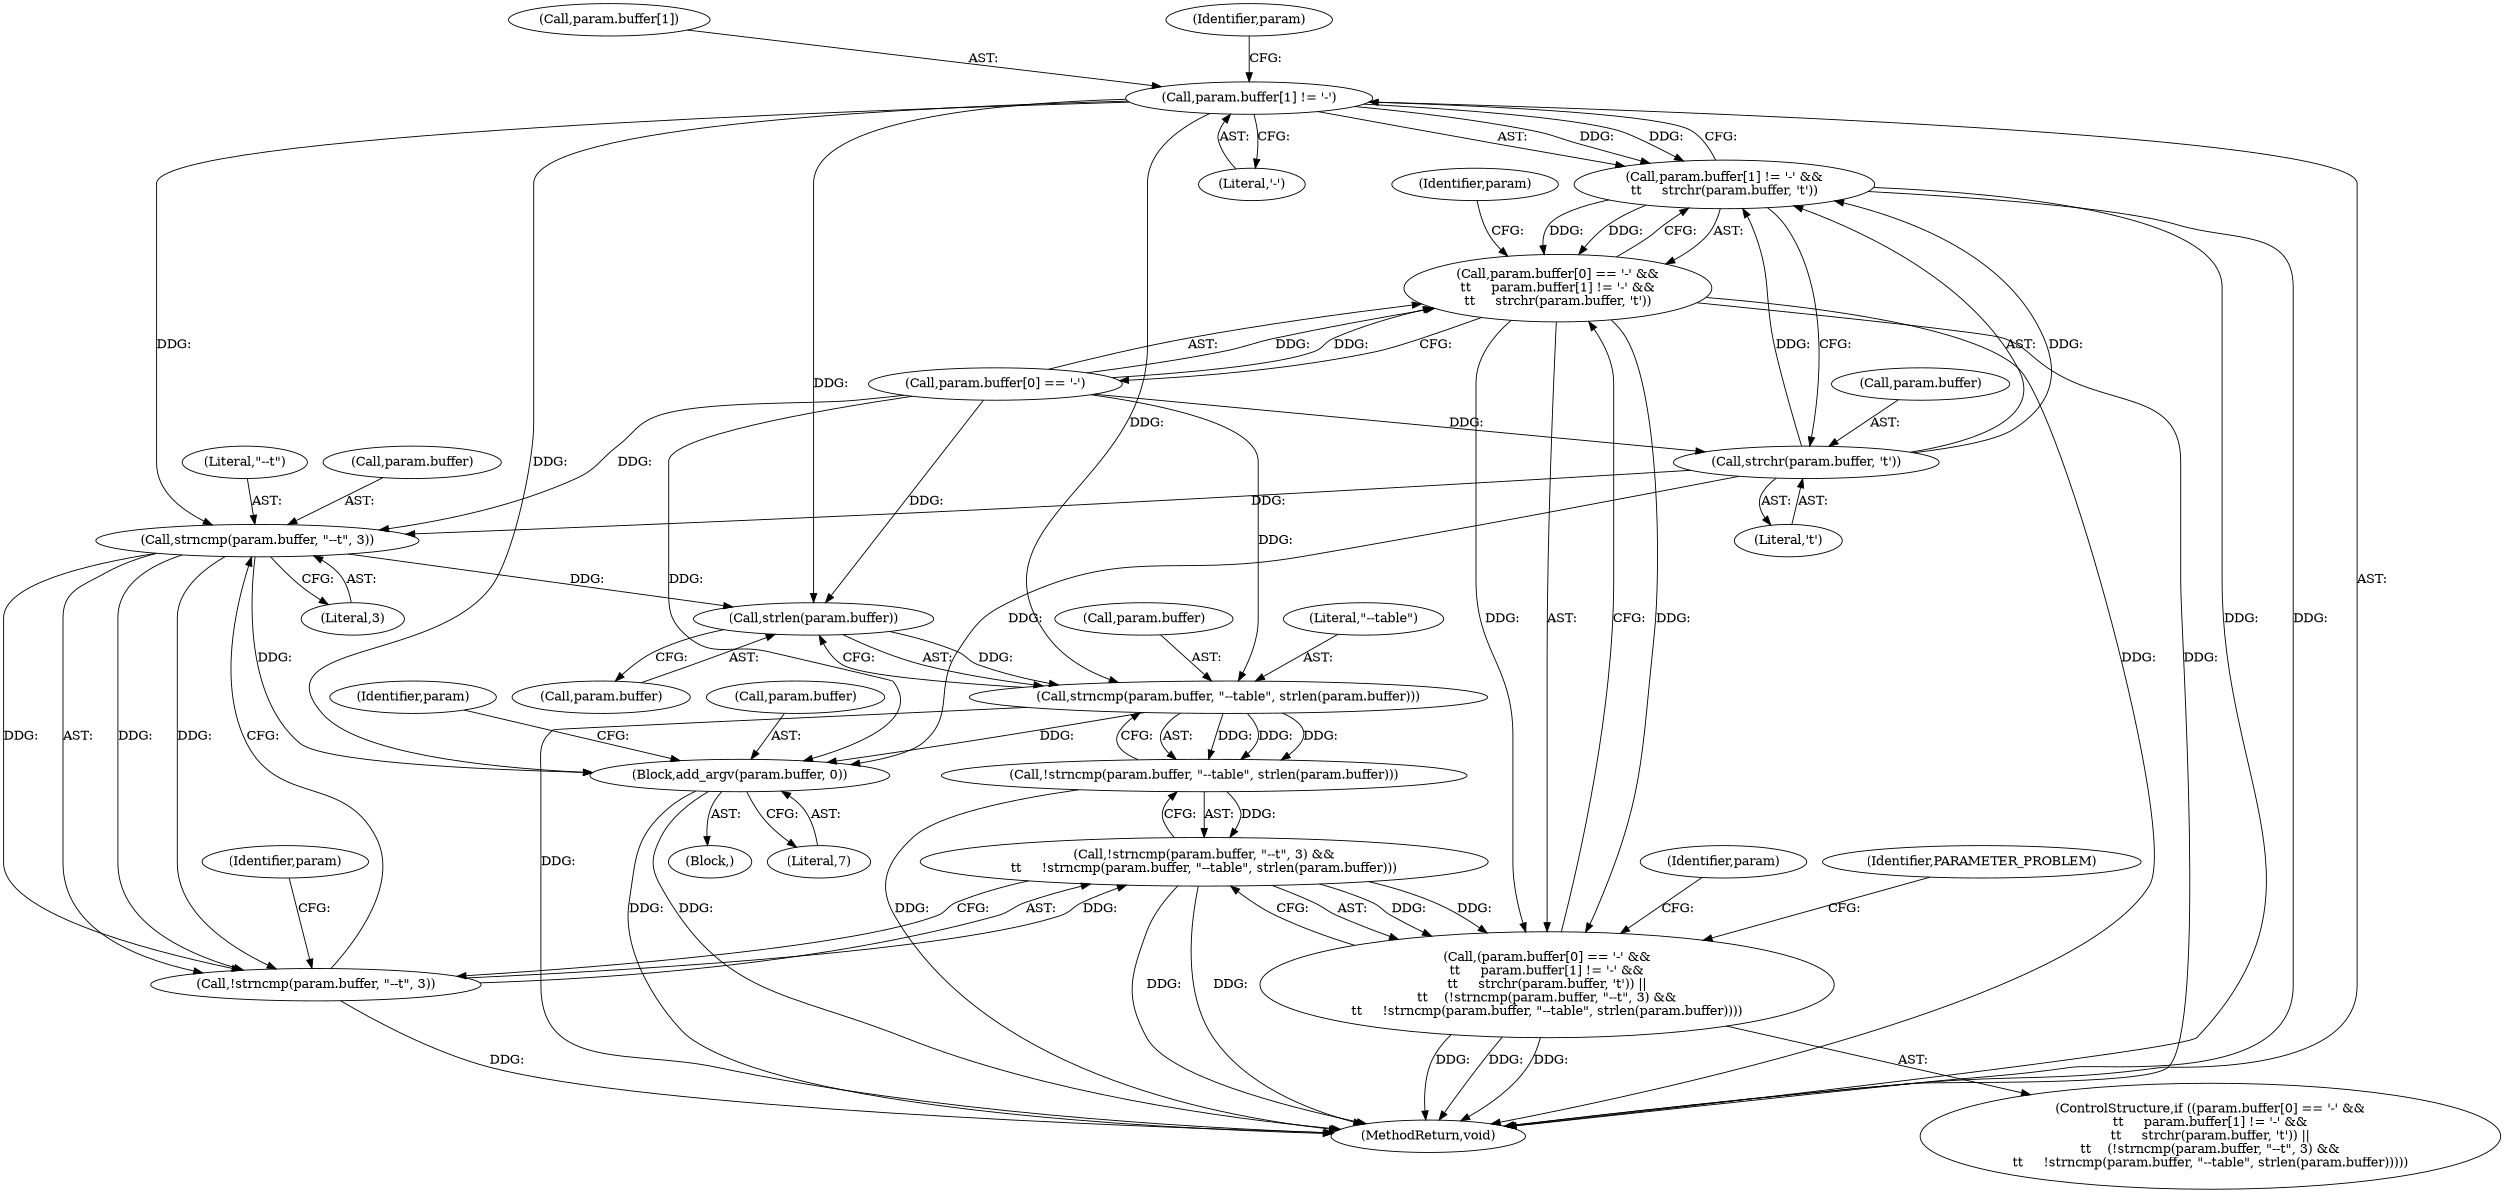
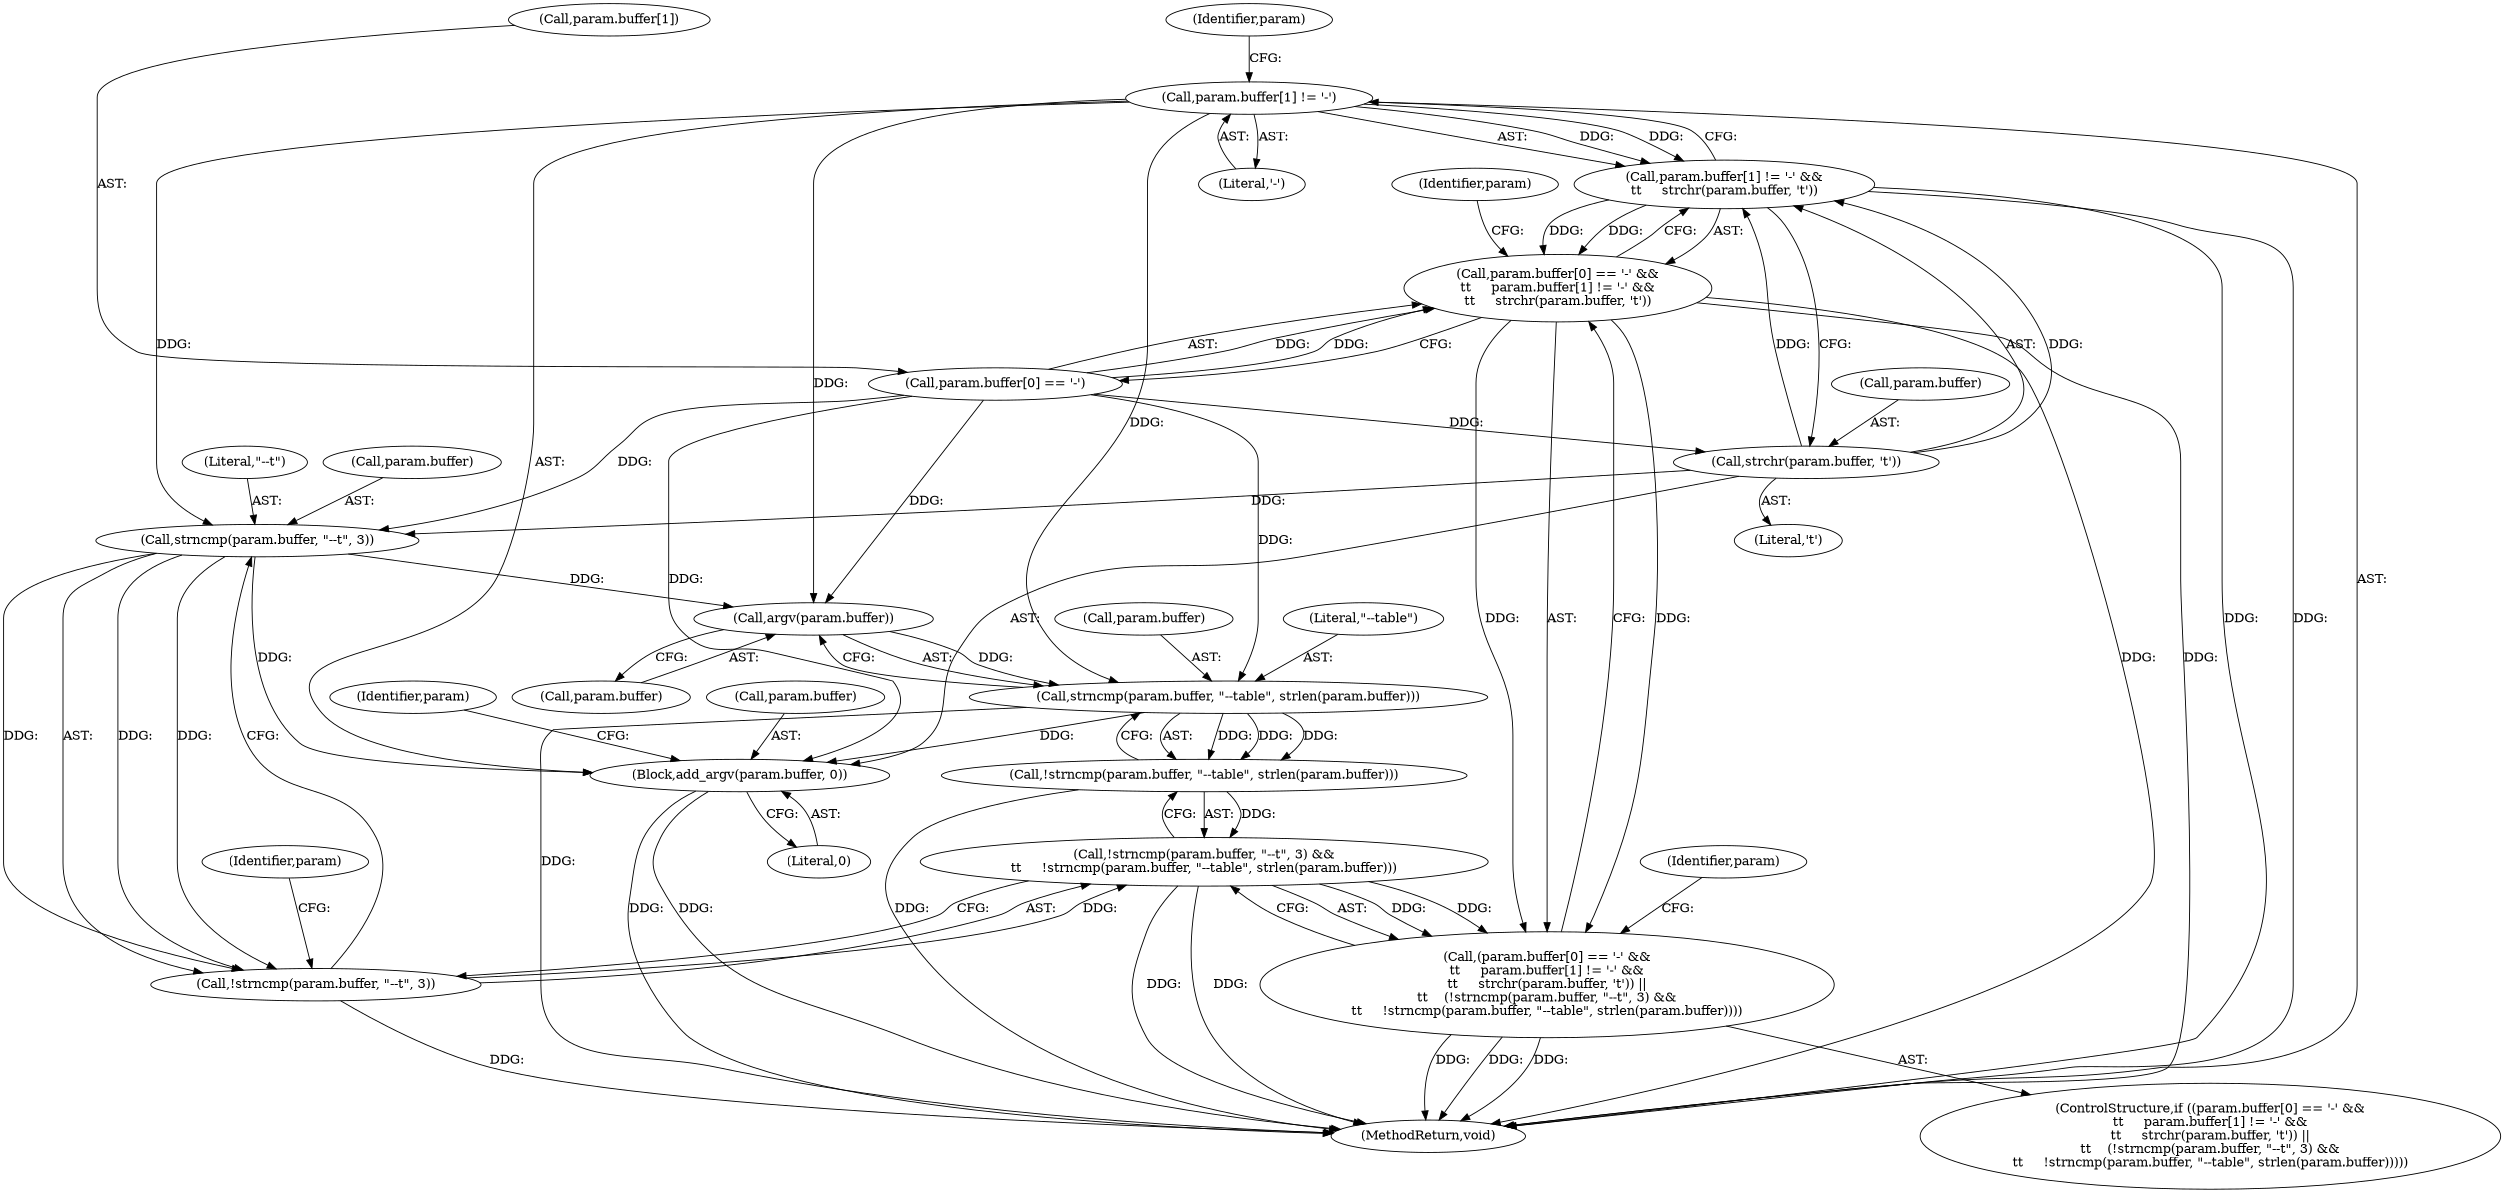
(920, 58) -> (167, 356)
(1276, 137) -> (1276, 137)
(552, 462) -> (552, 462)
(1796, 506) -> none
(353, 619) -> none
(814, 619) -> (814, 619)
(1027, 619) -> (1027, 619)
(710, 862) -> none
(819, 862) -> (819, 862)
(1982, 862) -> none
